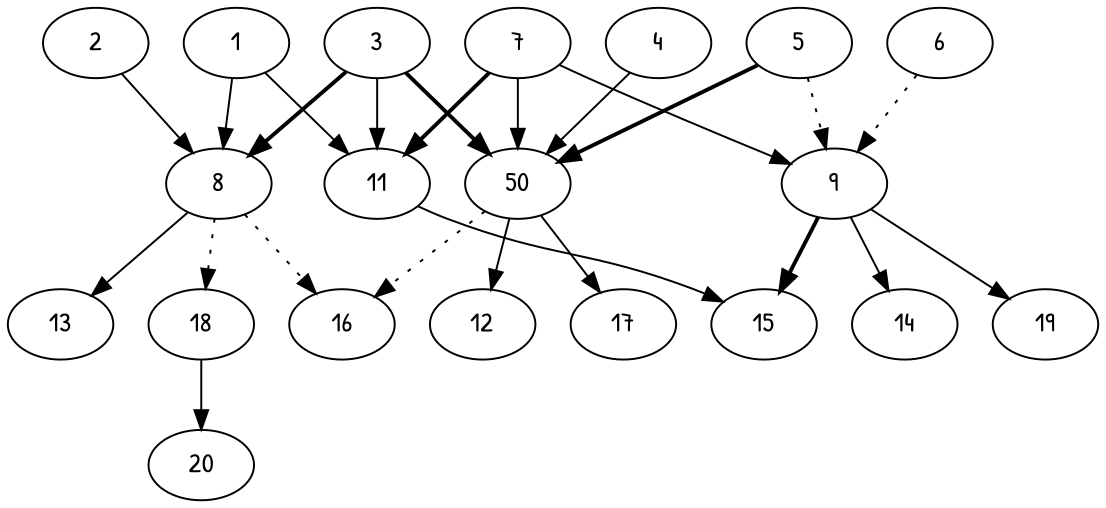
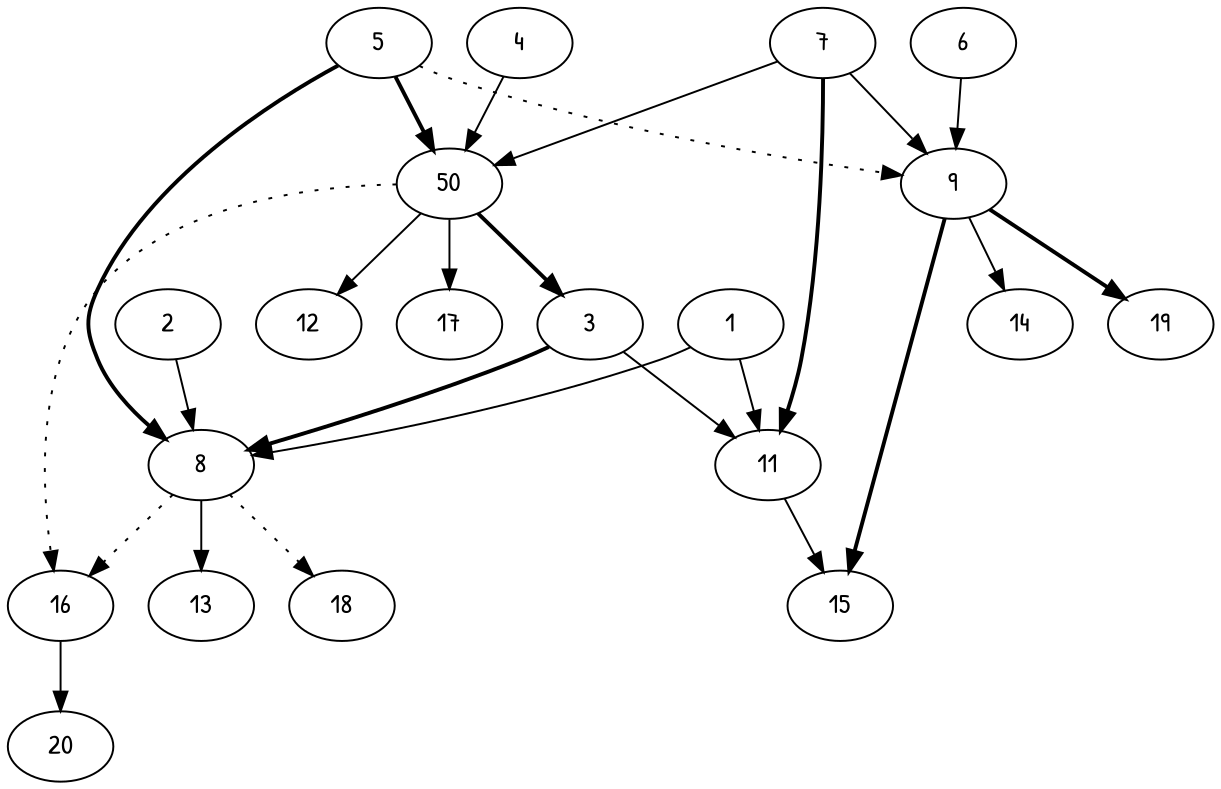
(439, 105) -> (513, 247)
(893, 105) -> (959, 104)
none -> (145, 216)
(932, 249) -> (1049, 248)
(201, 385) -> (61, 667)
